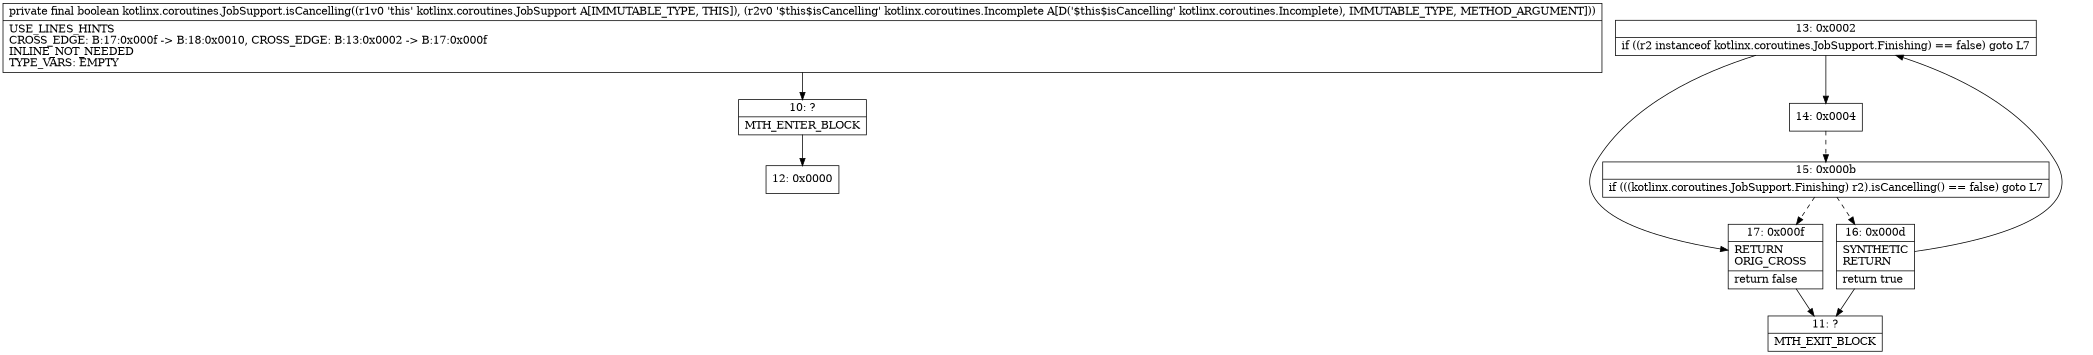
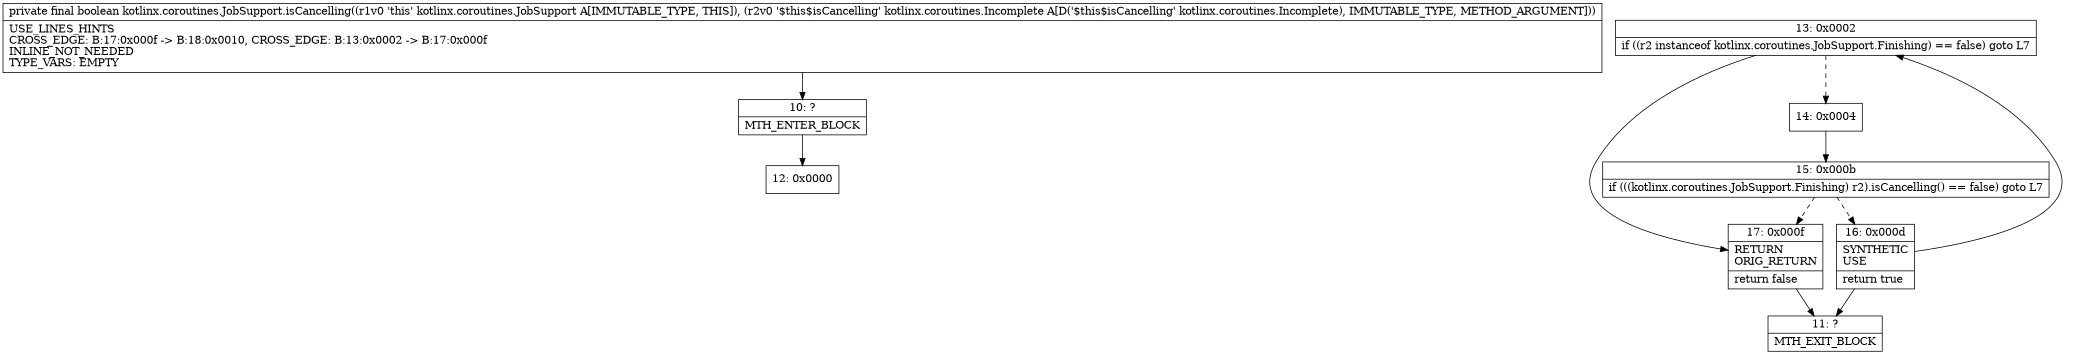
(1826, 76) -> (1826, 76)
(1826, 143) -> (1826, 143)
(1771, 261) -> (1776, 261)
(1867, 261) -> (1855, 261)
